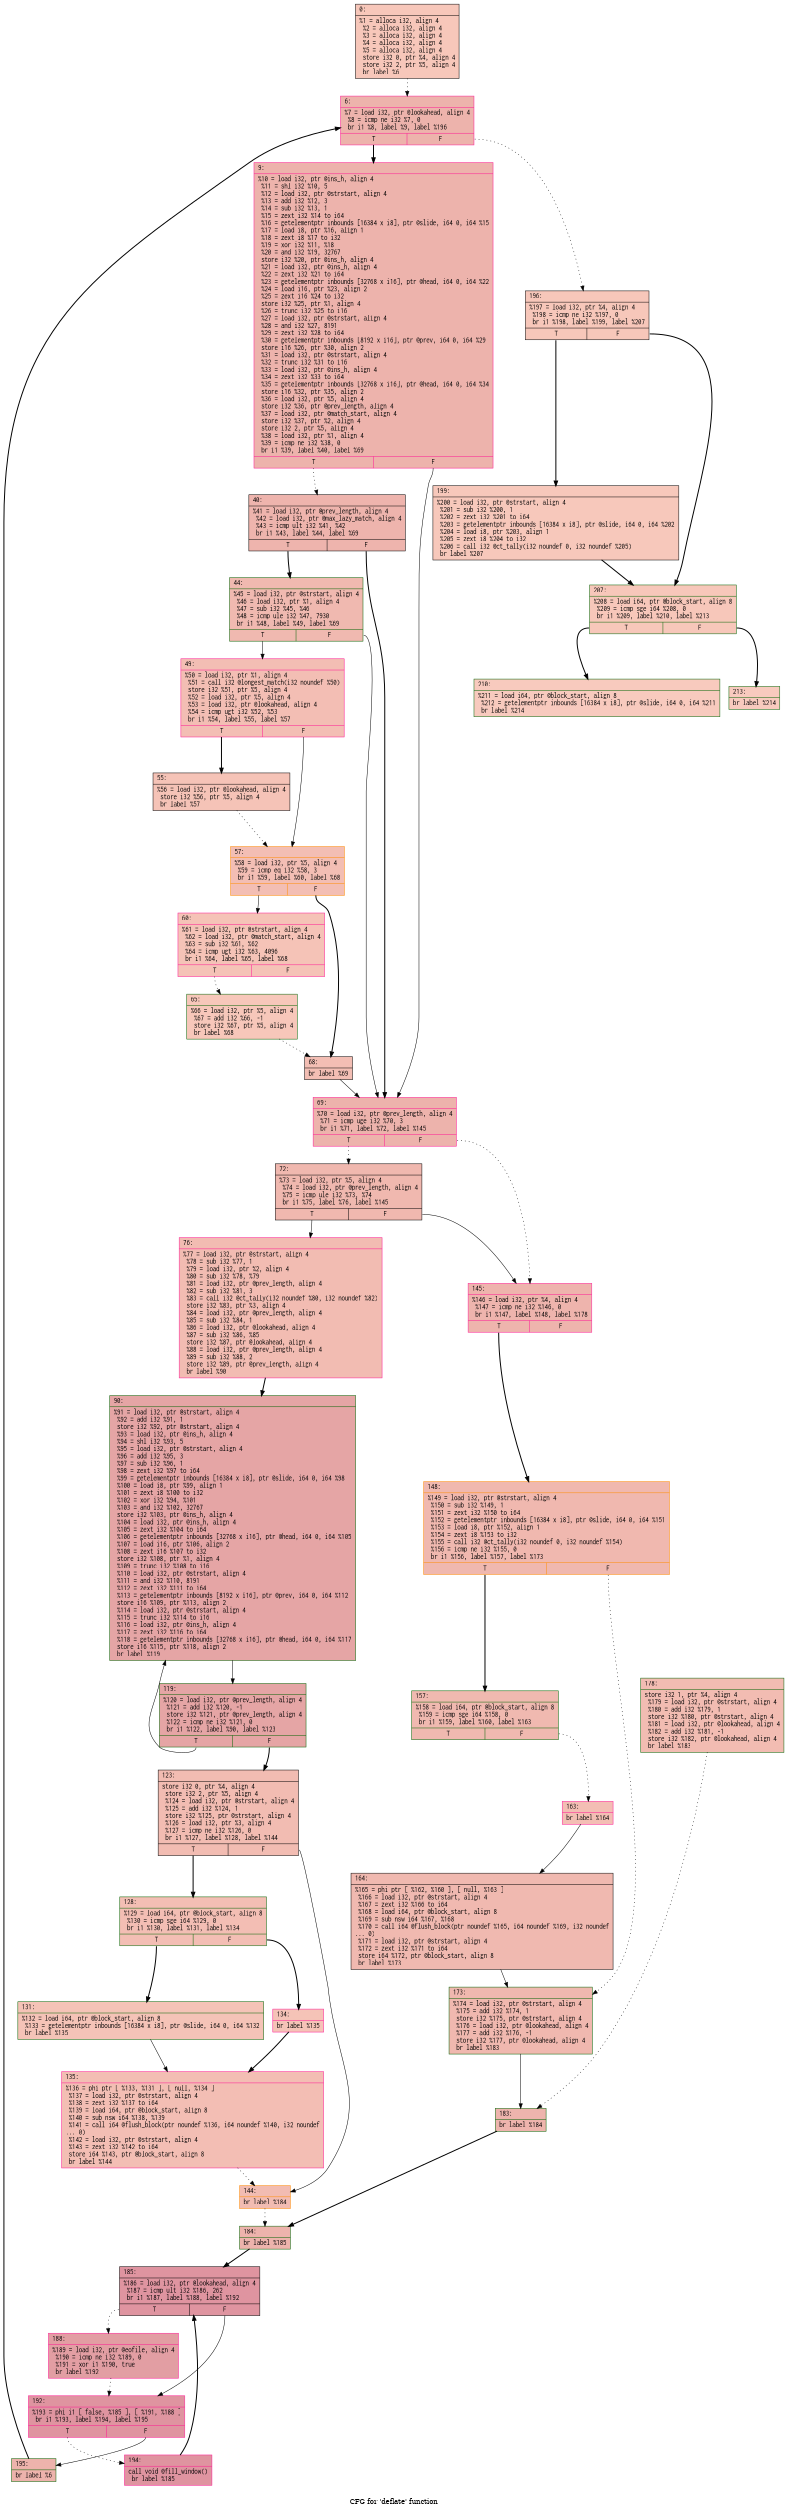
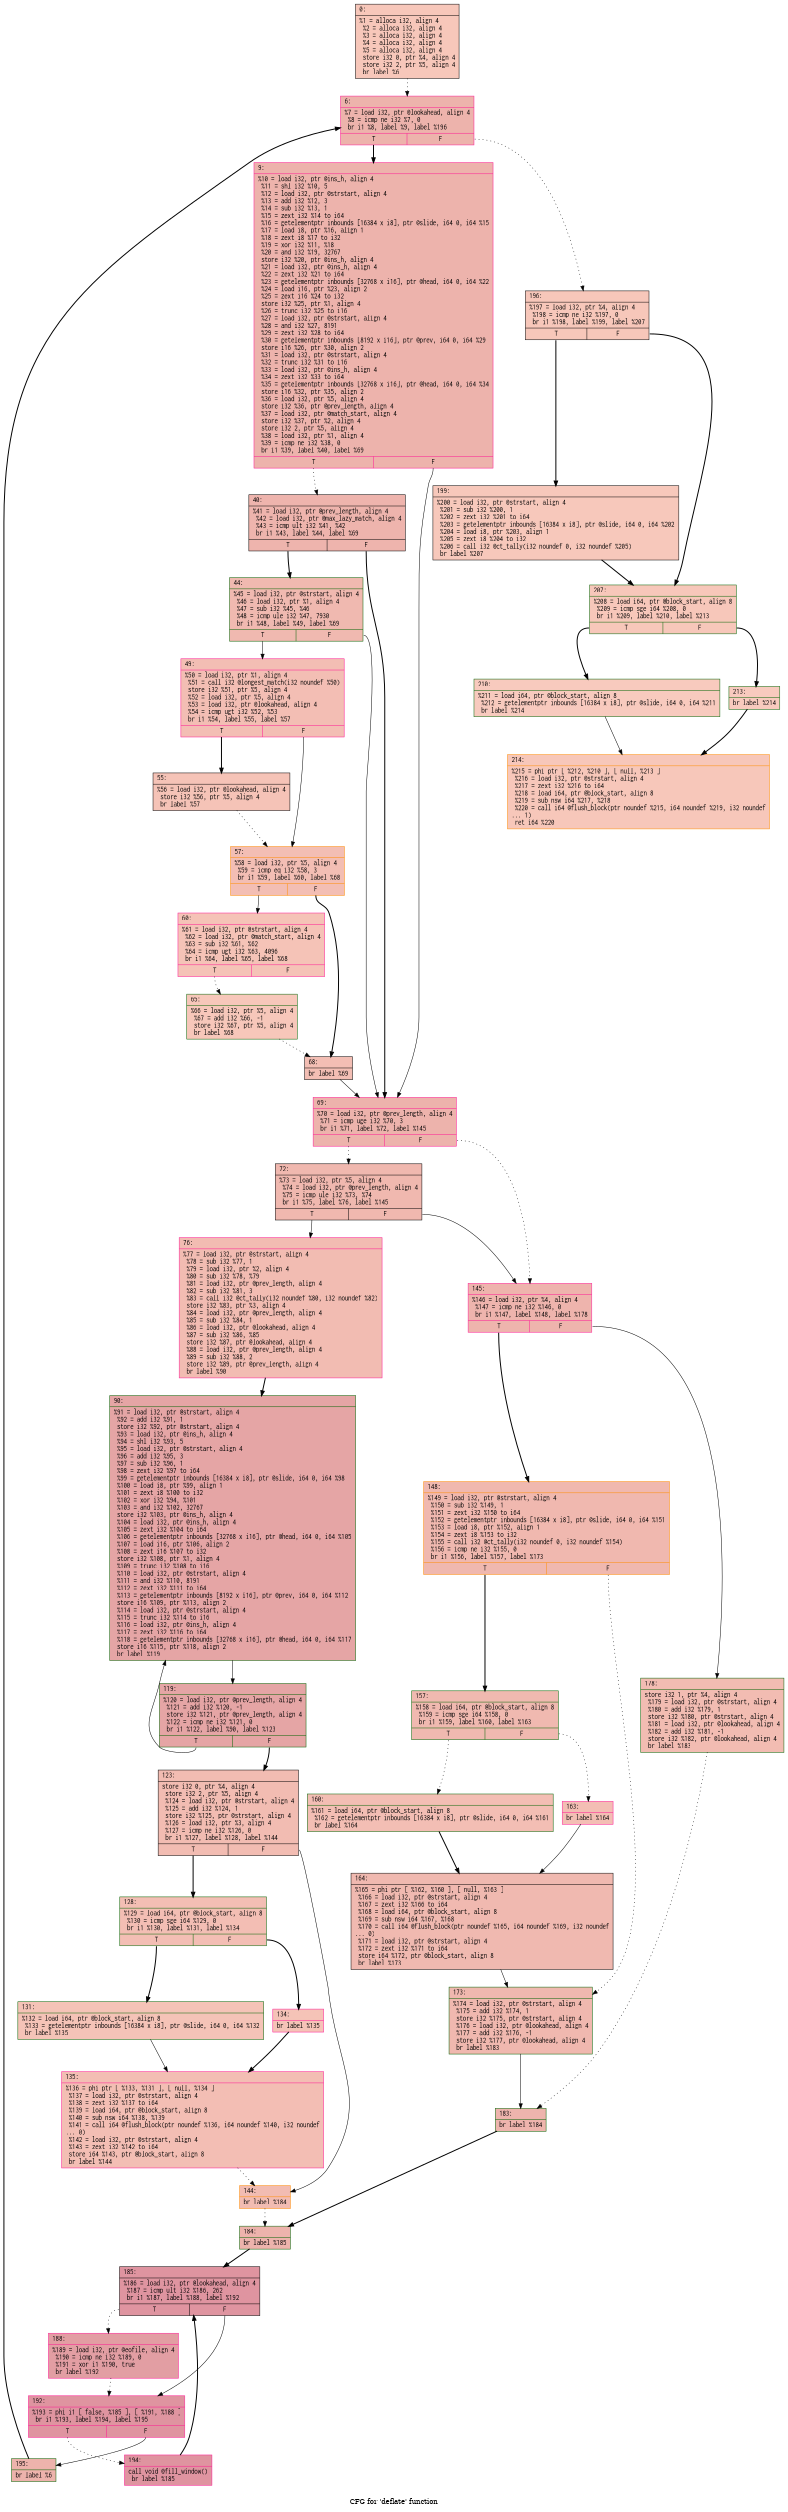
none -> (638, 792)
none -> (713, 1469)
none -> (430, 1813)
